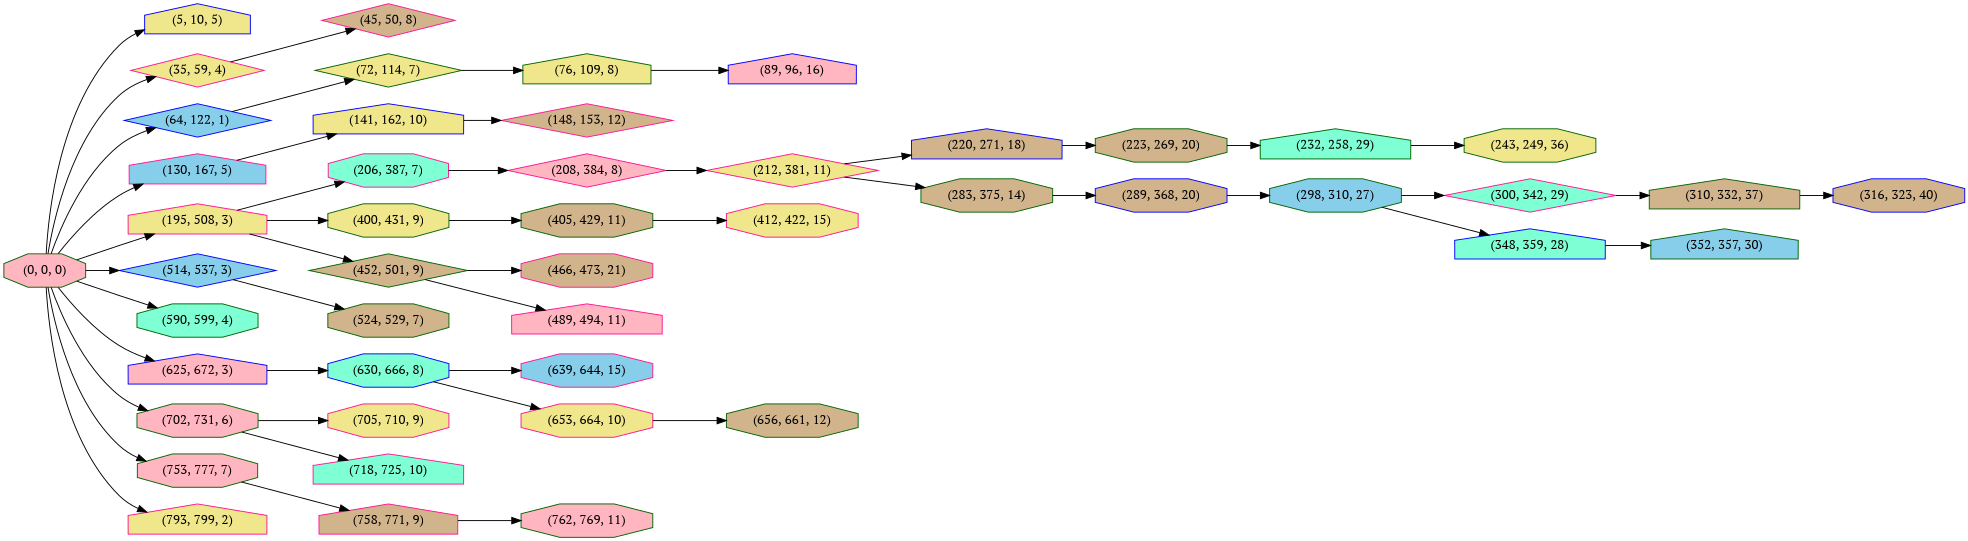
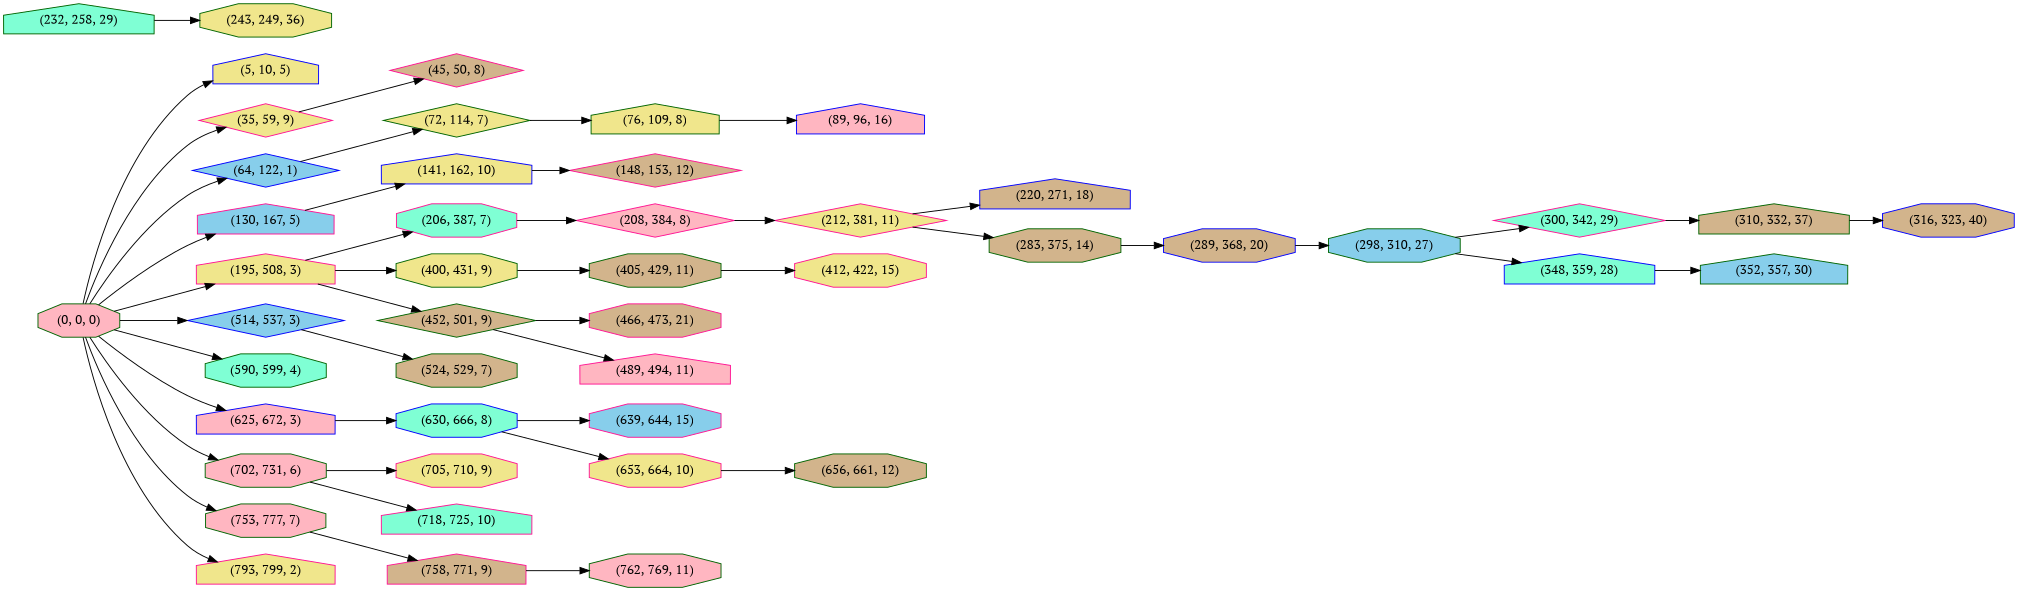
(198, 70) -> (266, 120)
(1161, 145) -> none
